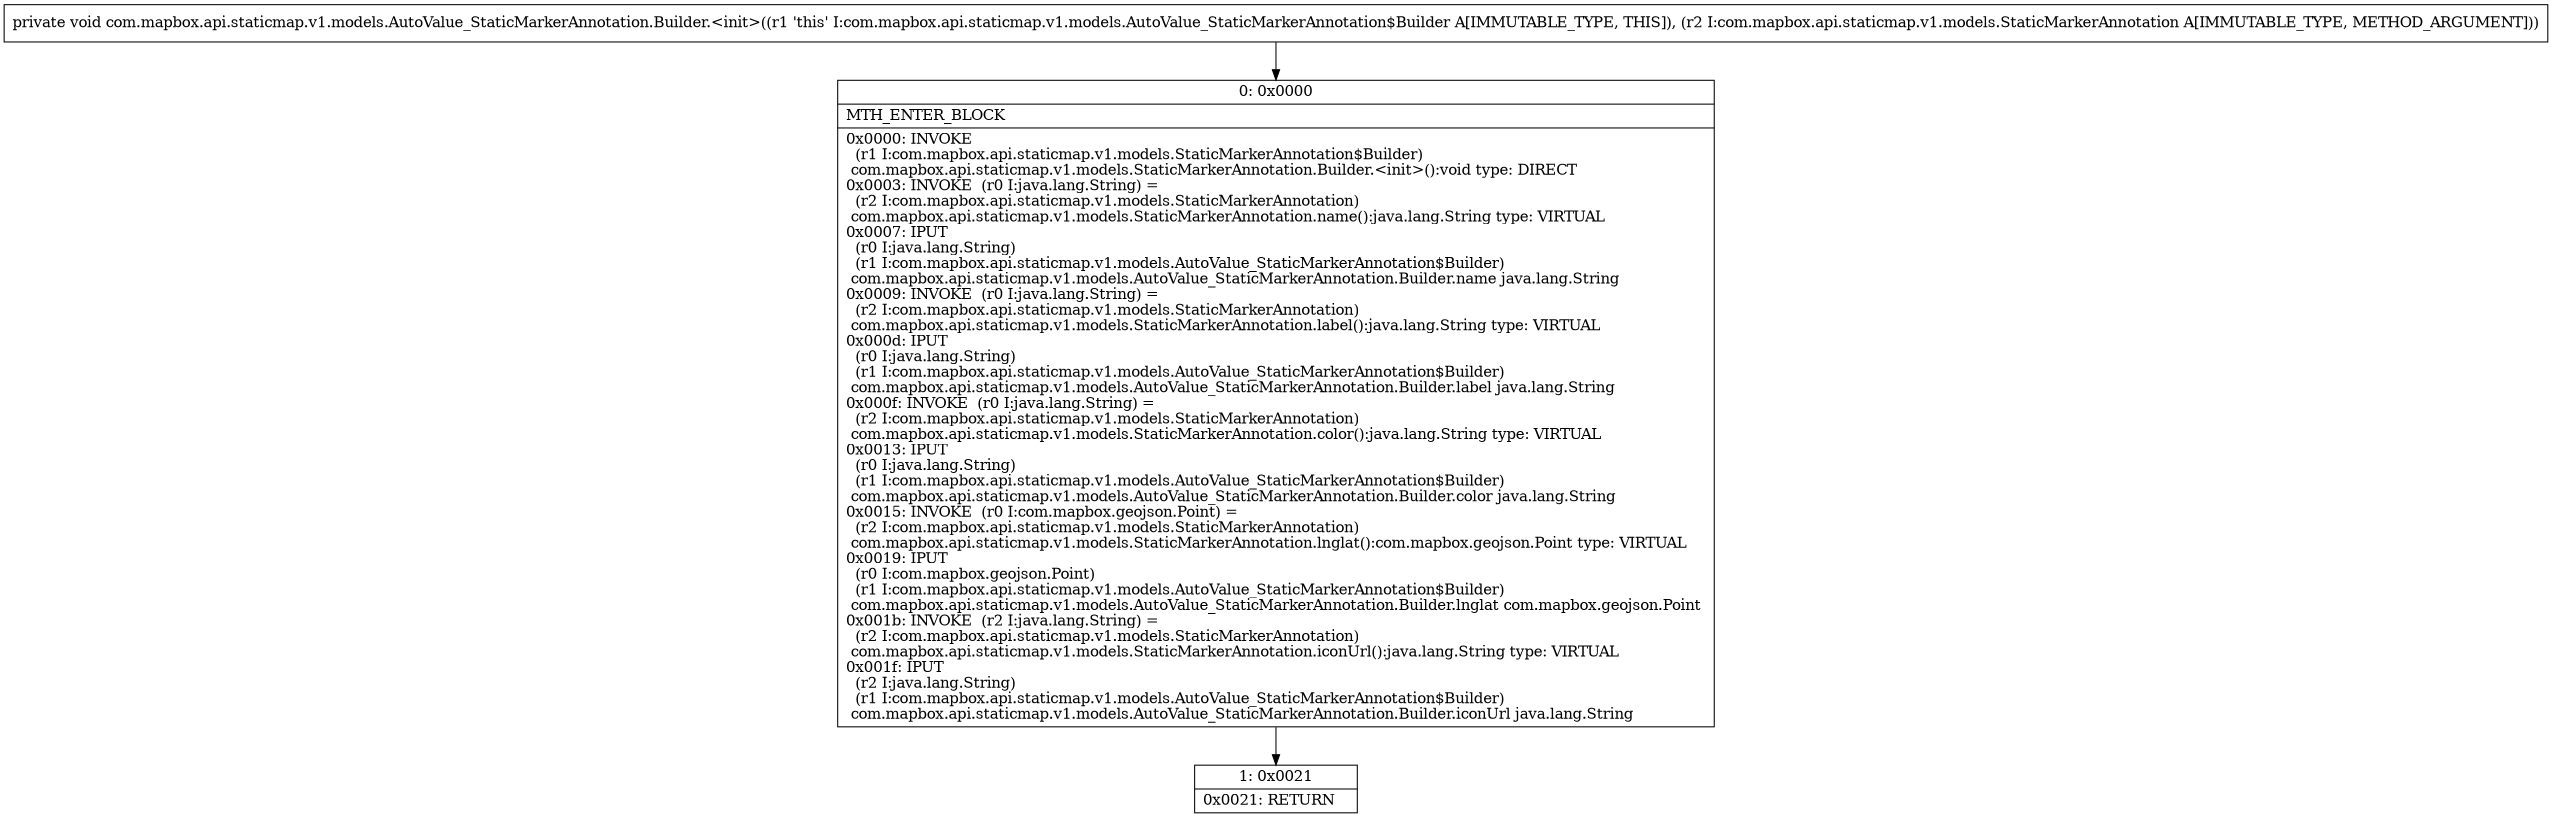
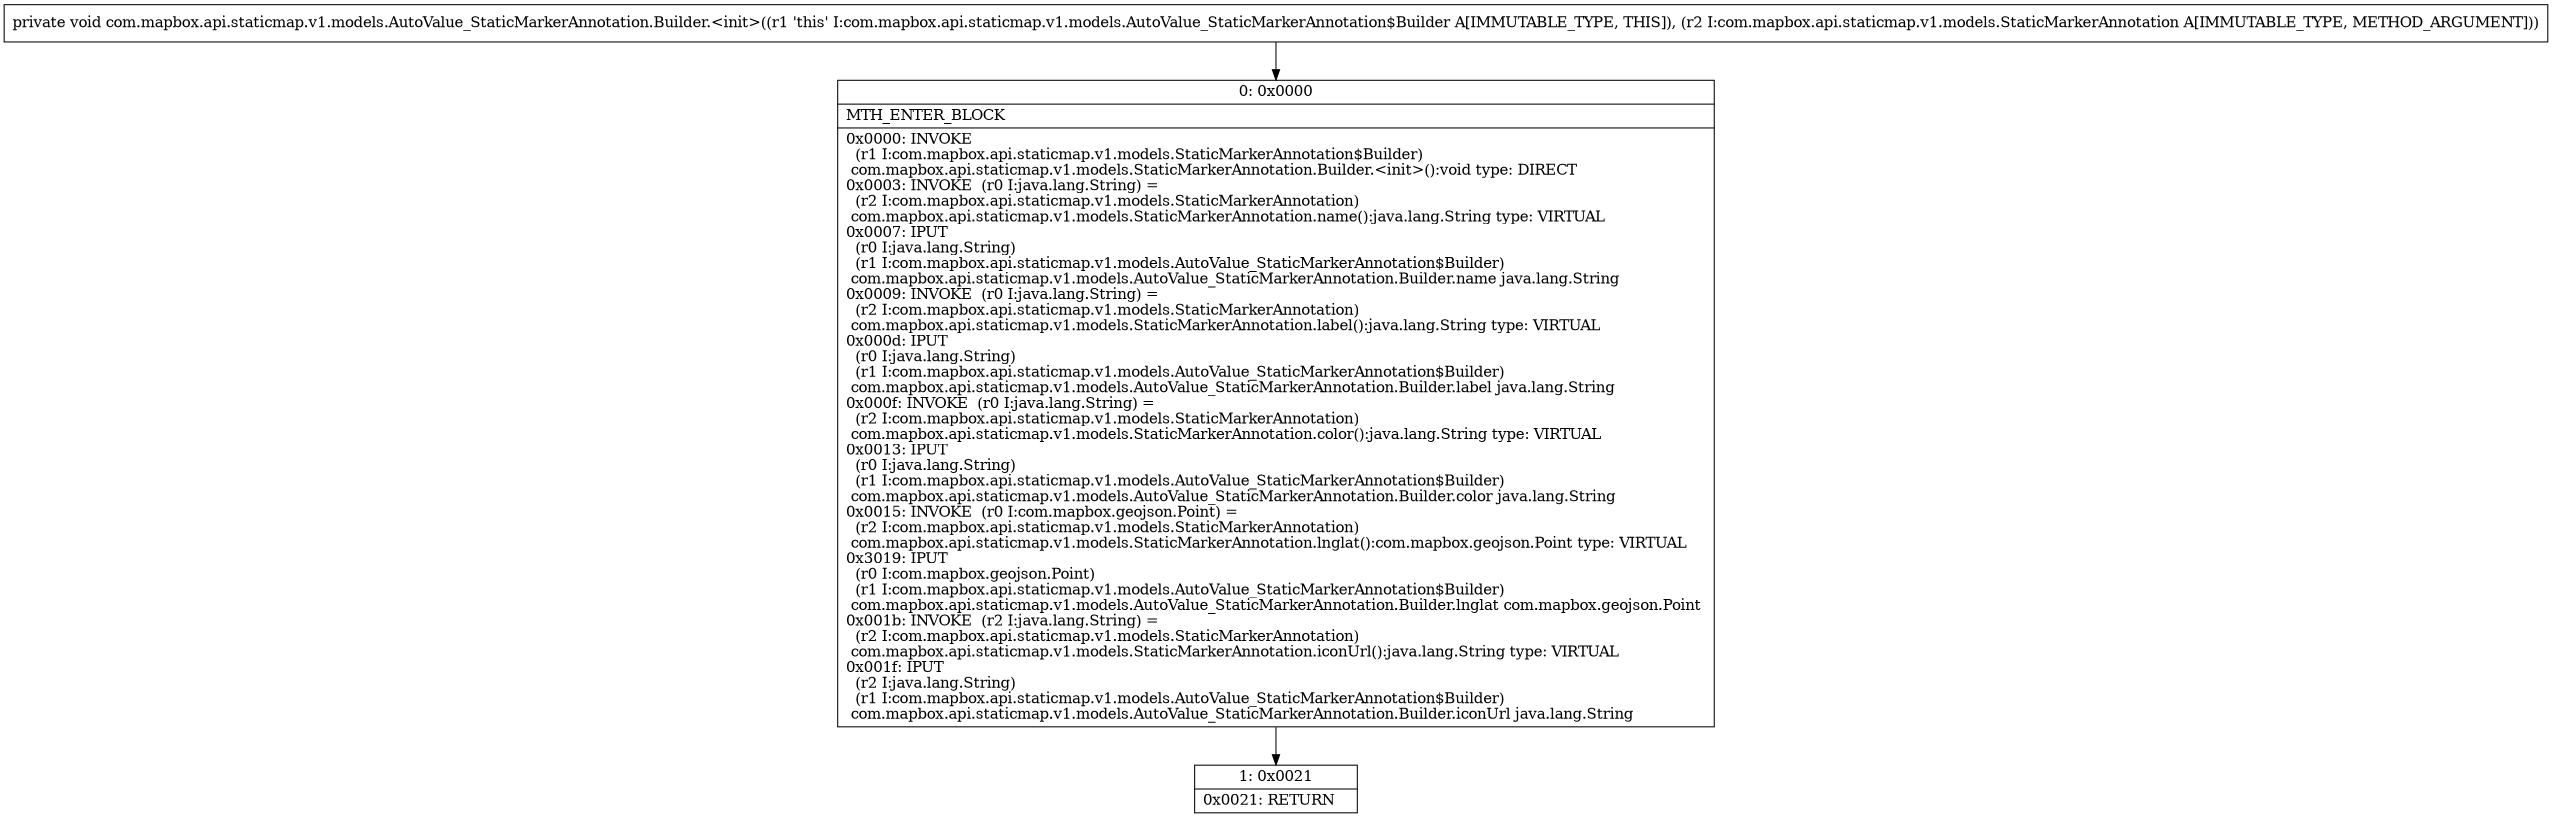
(901, 559) -> (901, 559)
